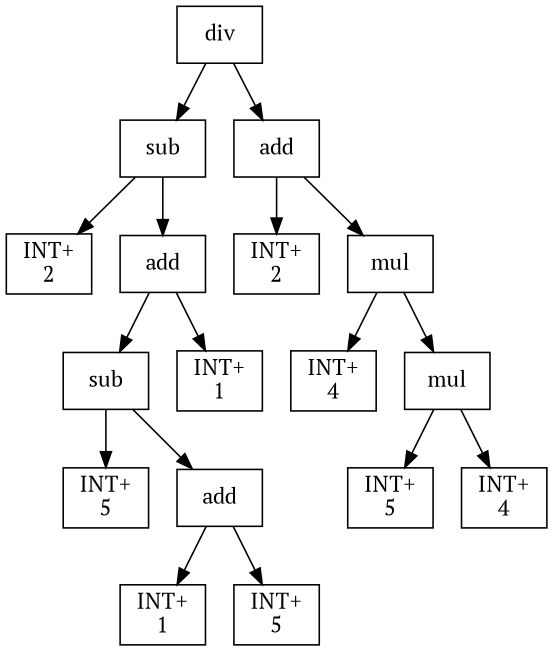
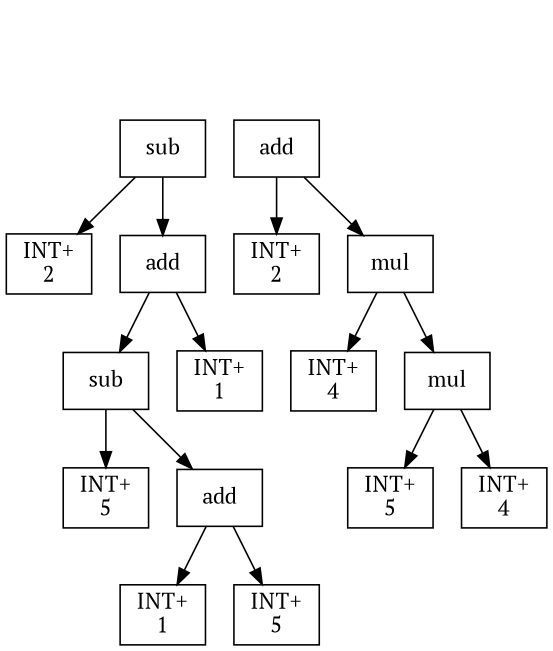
(220, 35) -> none
